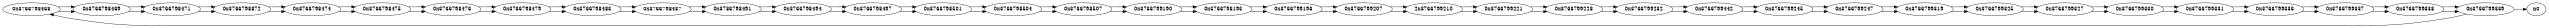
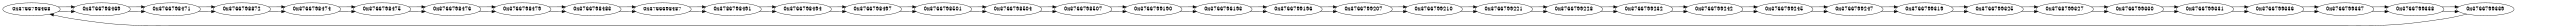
(663, 9) -> (663, 9)
(1434, 9) -> (1434, 9)
(1714, 9) -> (1714, 9)
(2536, 9) -> none
